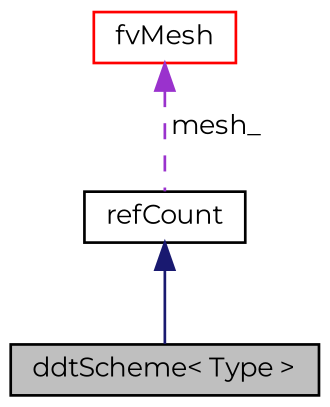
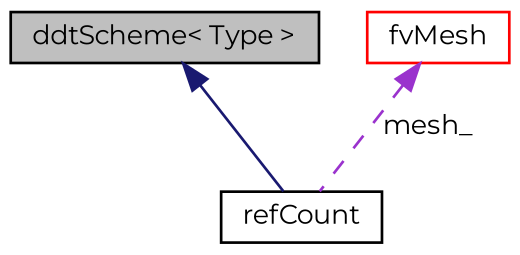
(165, 307) -> (242, 138)
